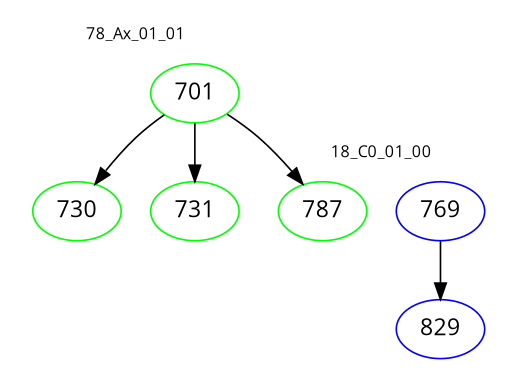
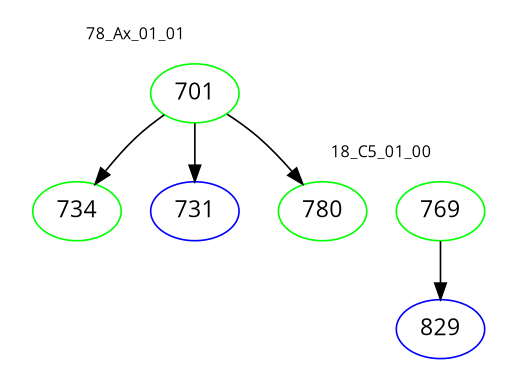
(382, 153) -> (382, 153)
(77, 211) -> (77, 211)
(195, 211) -> (195, 211)
(323, 211) -> (323, 211)
(440, 211) -> (440, 211)
